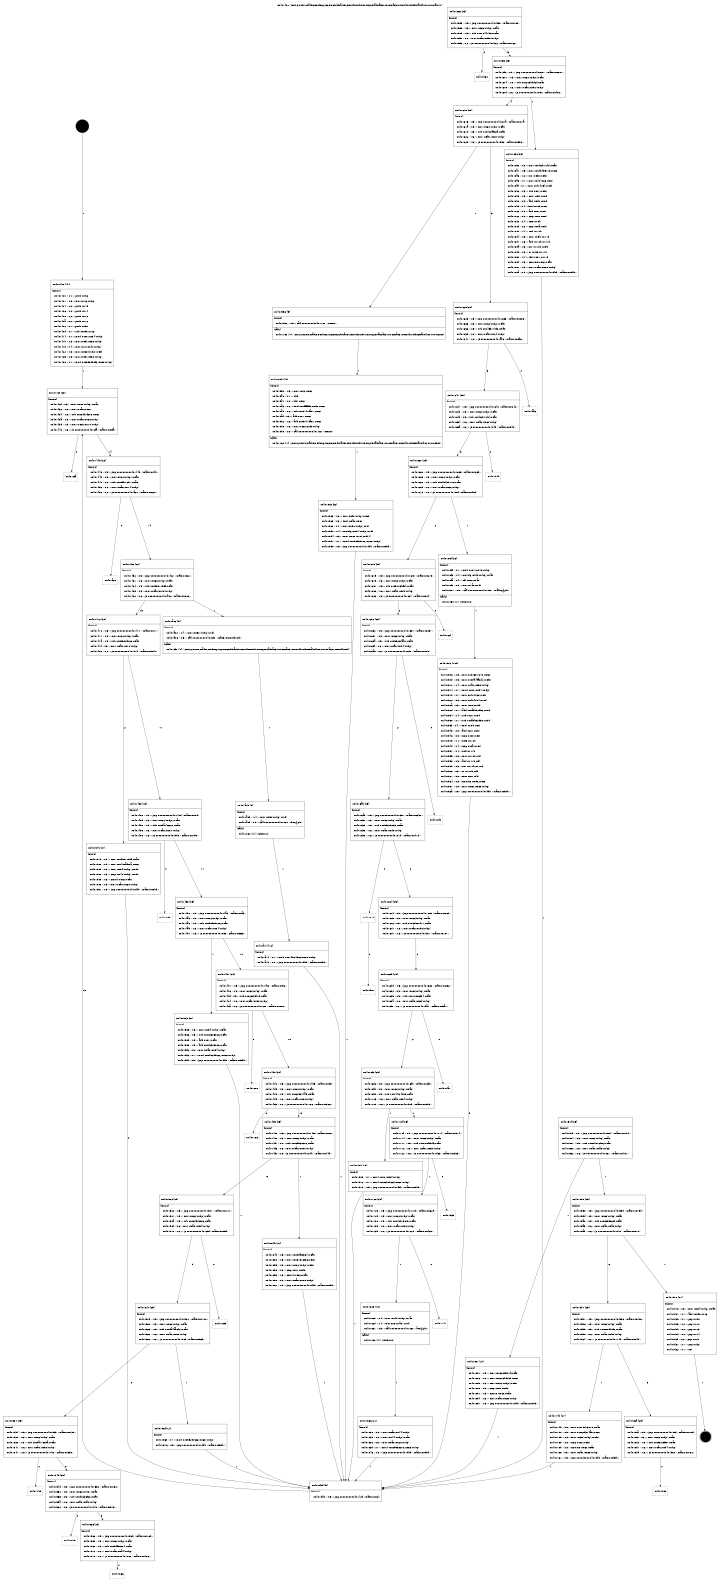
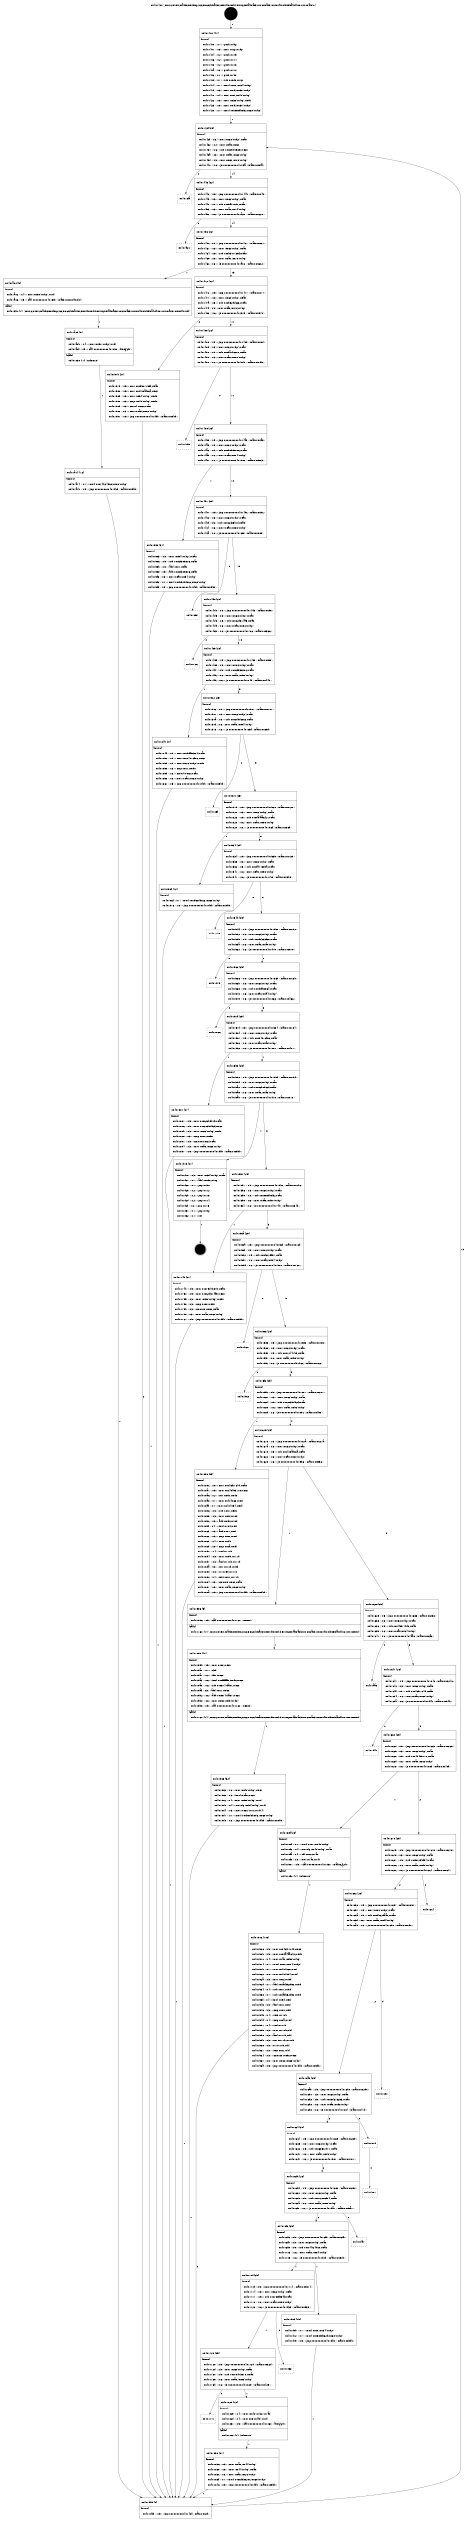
none -> (262, 1007)
none -> (279, 1298)
